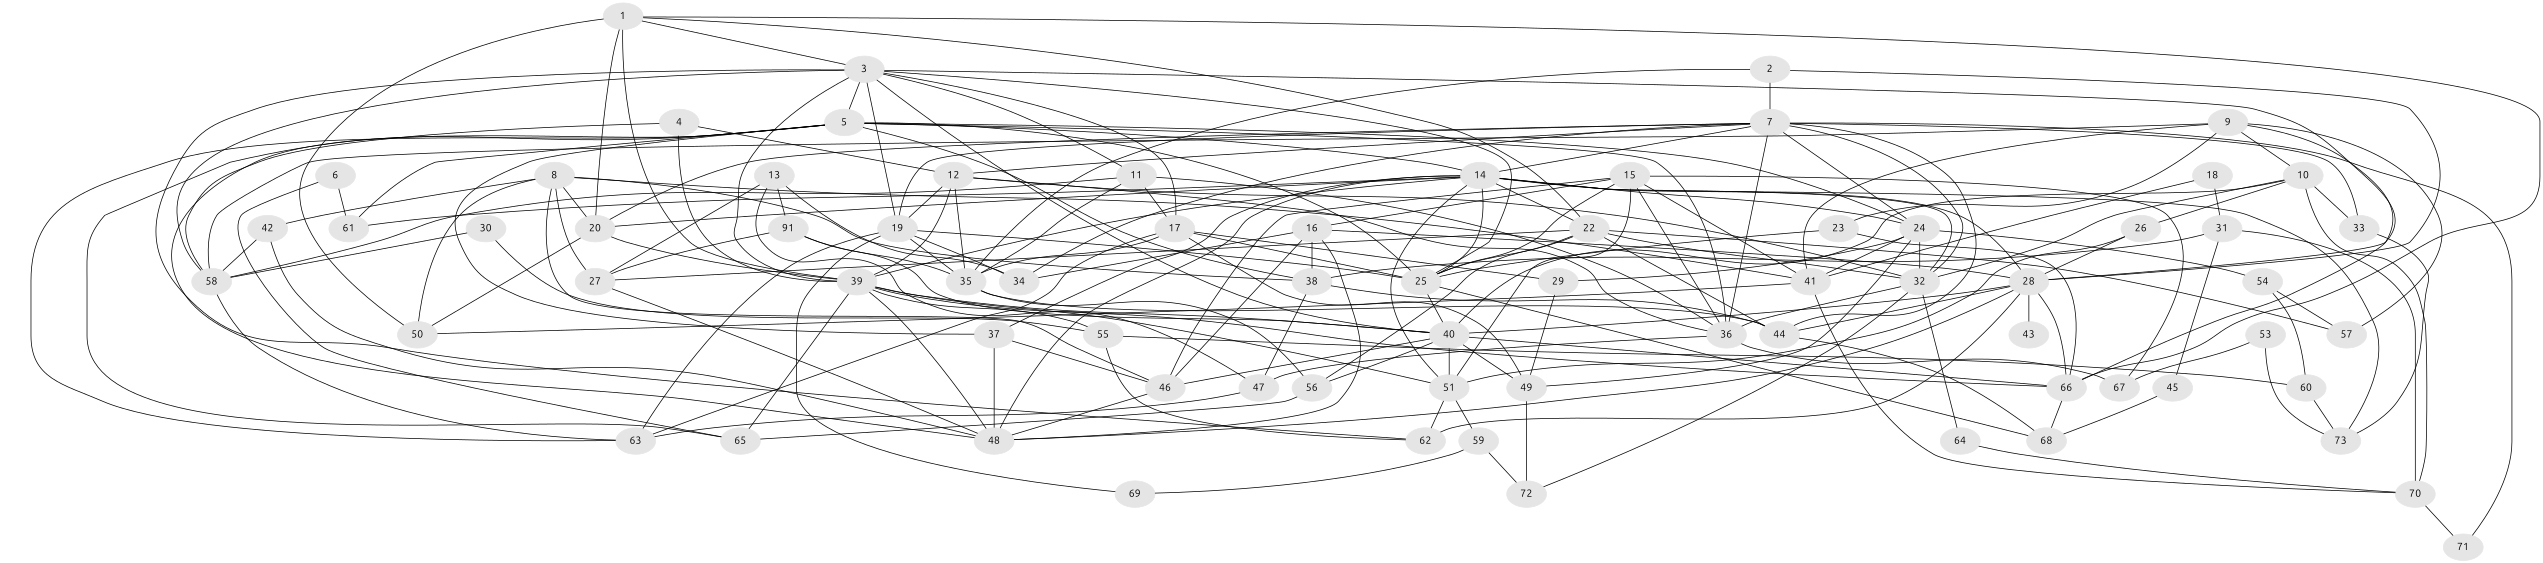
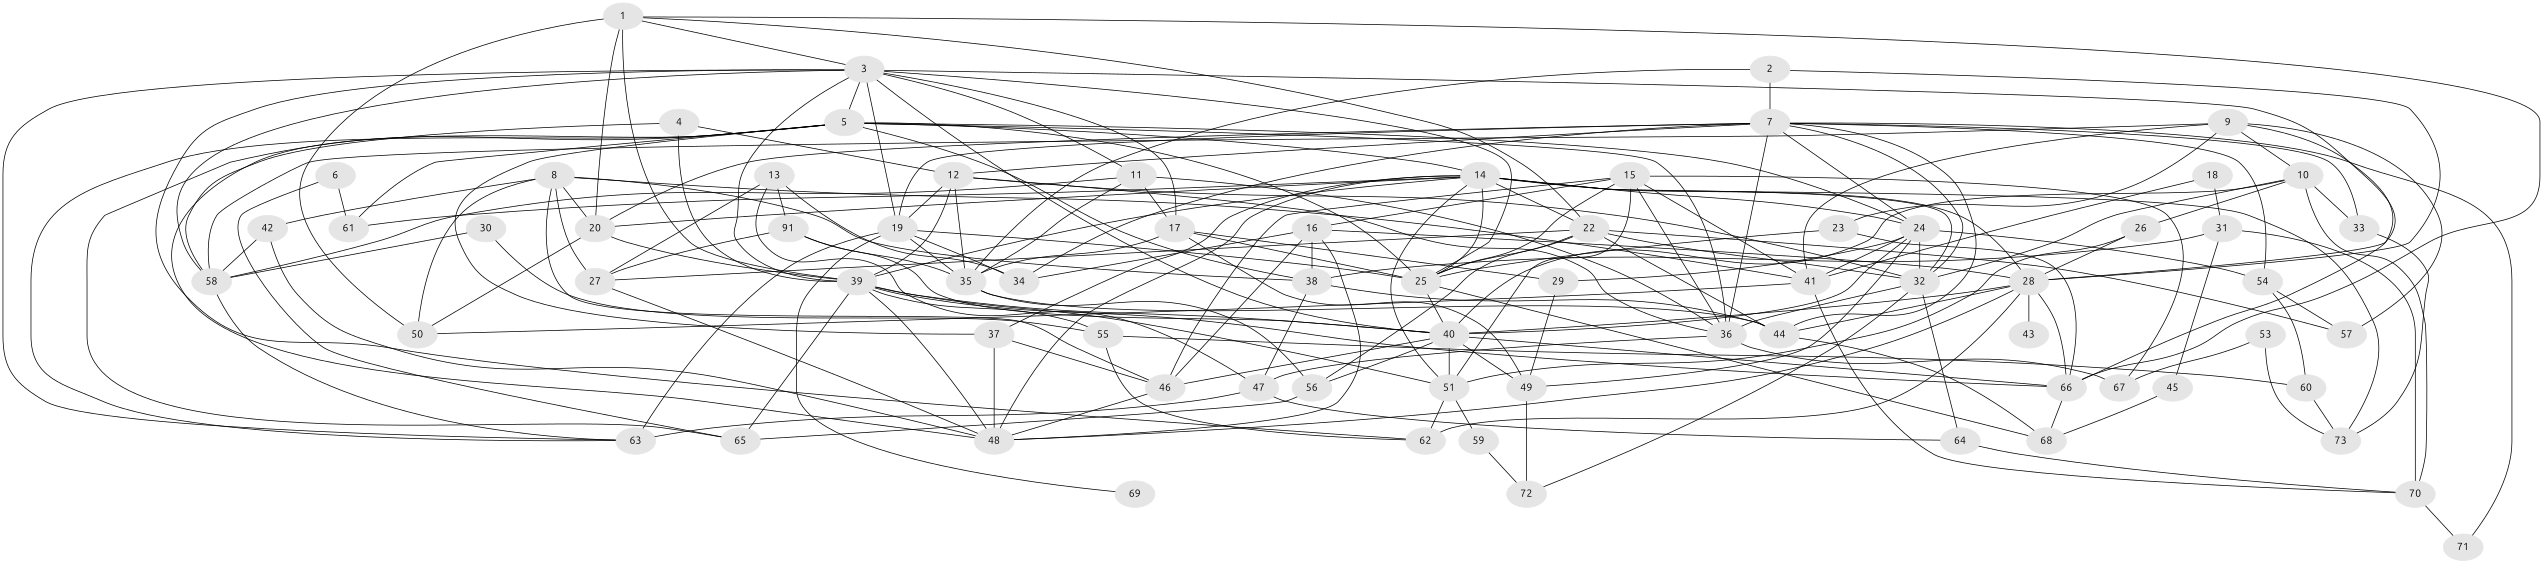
(1644, 146) -> (2115, 138)
none -> (1699, 320)
(910, 342) -> (10, 142)
none -> (1606, 432)
(1311, 482) -> none
